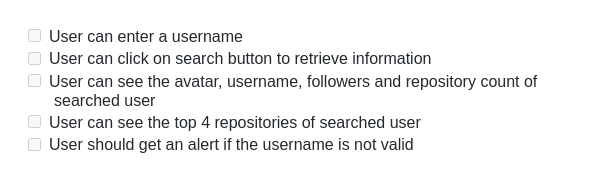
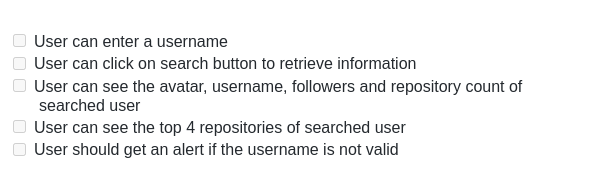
(296, 91) -> (281, 96)
